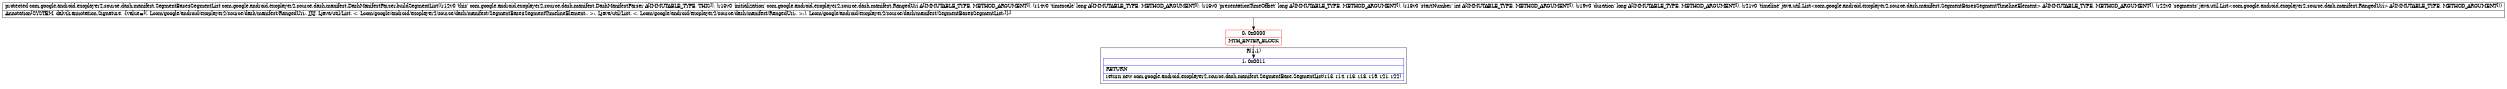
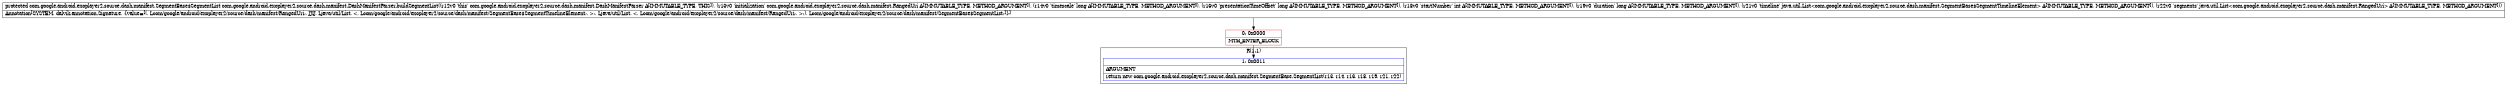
(1117, 69) -> (1121, 69)
